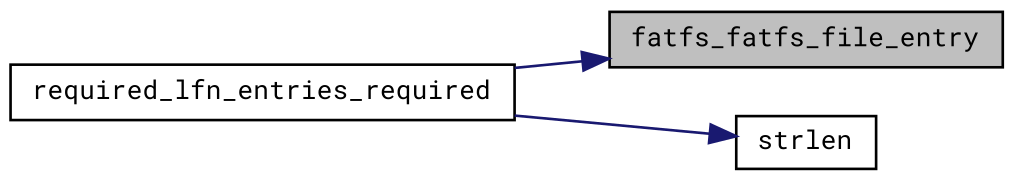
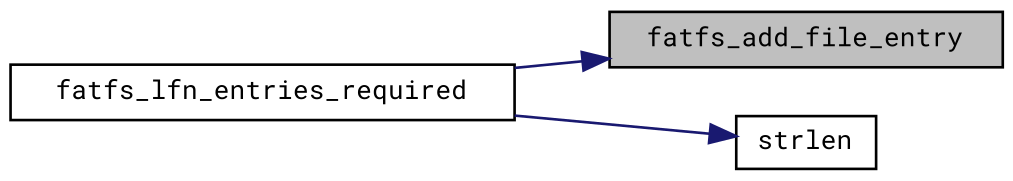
(806, 40) -> (806, 40)
(263, 92) -> (263, 92)
